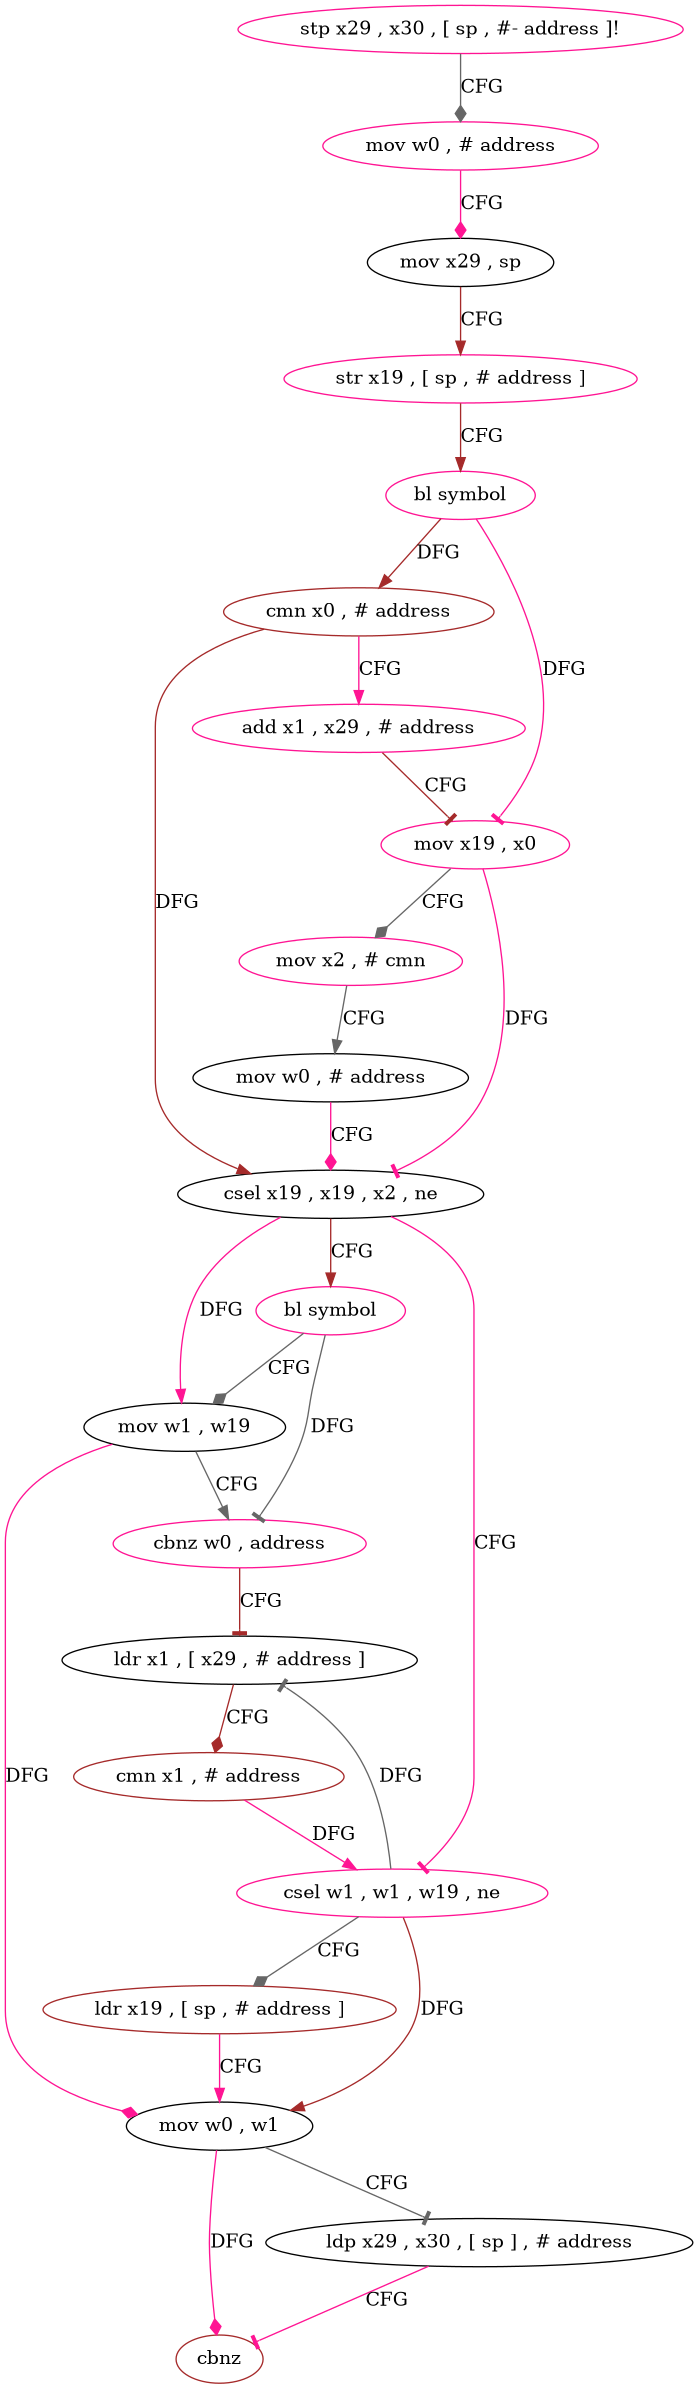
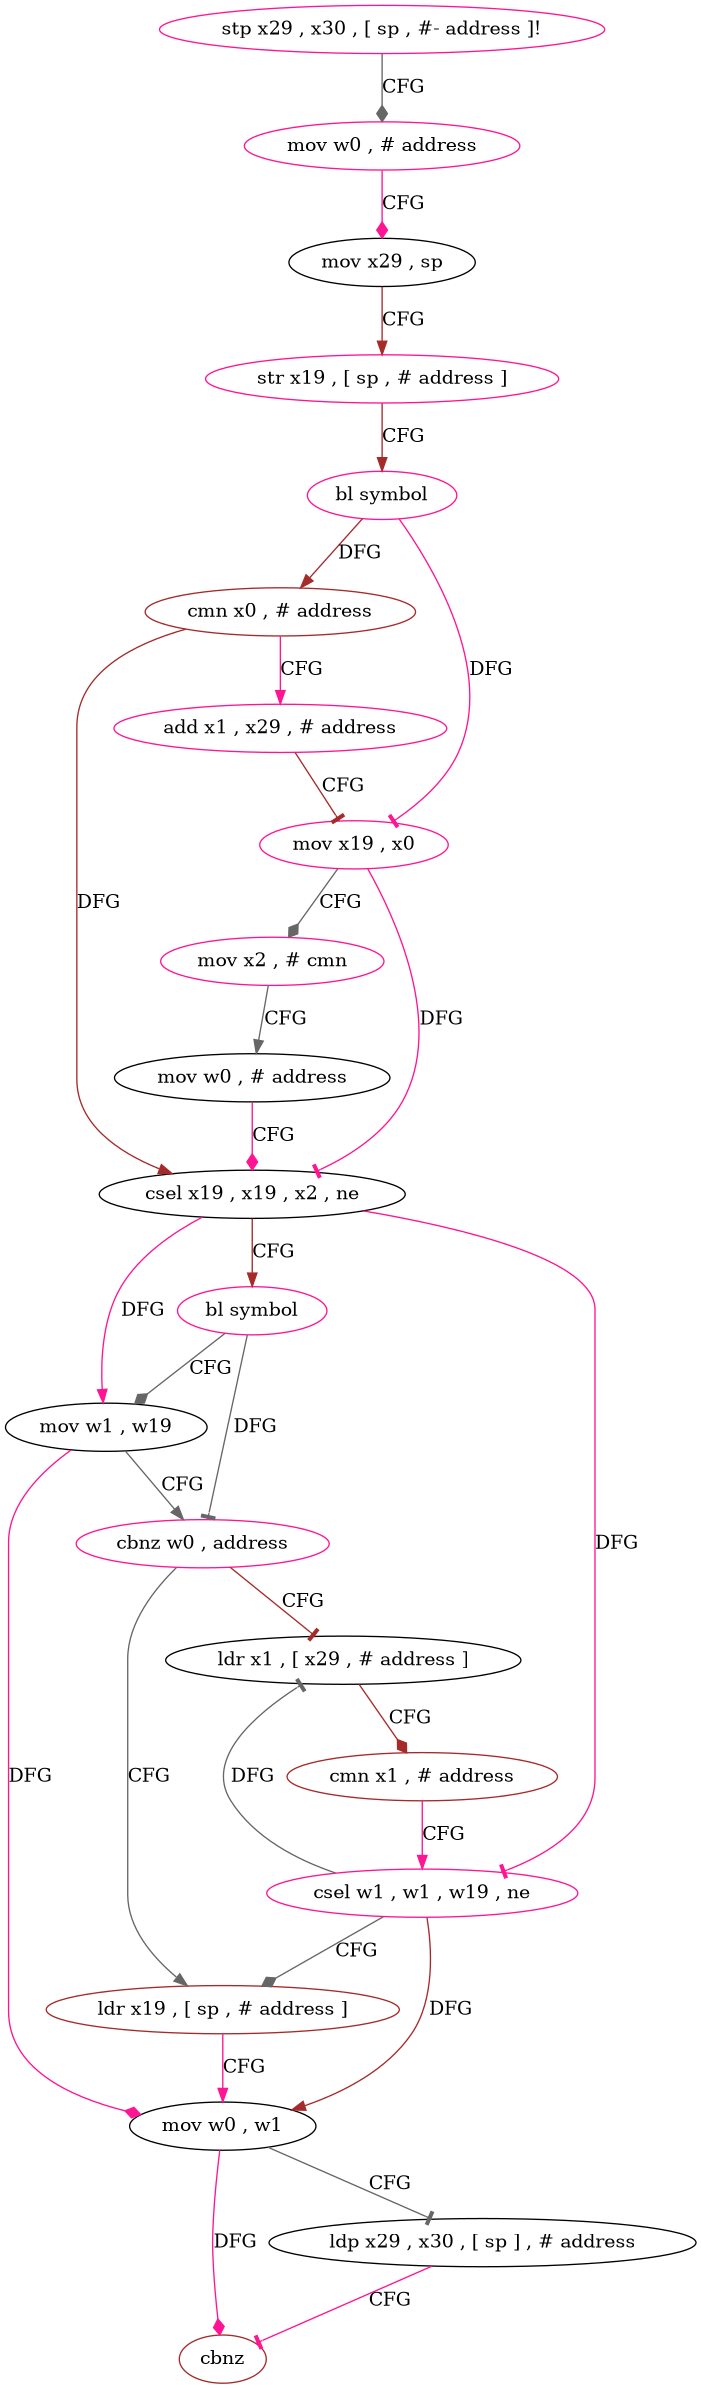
(495, 1544) -> (617, 1544)
none -> (128, 1773)
(334, 1835) -> (444, 1835)
